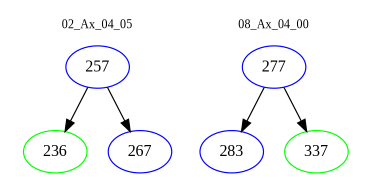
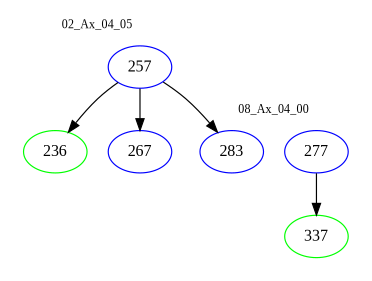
(256, 104) -> (198, 110)
